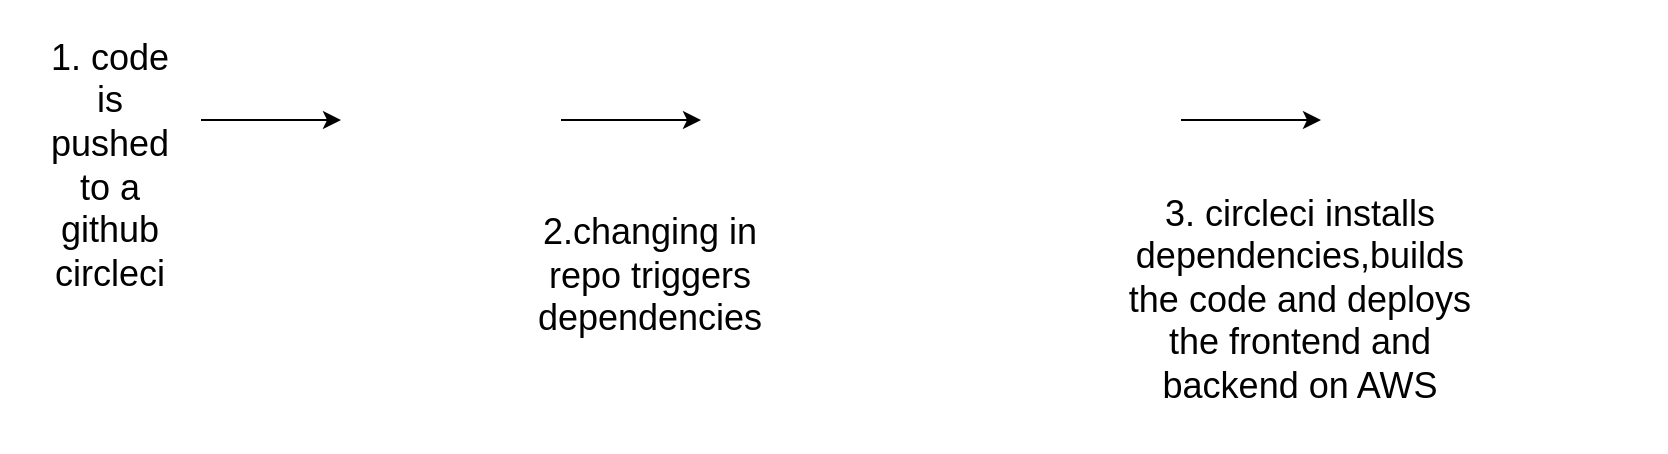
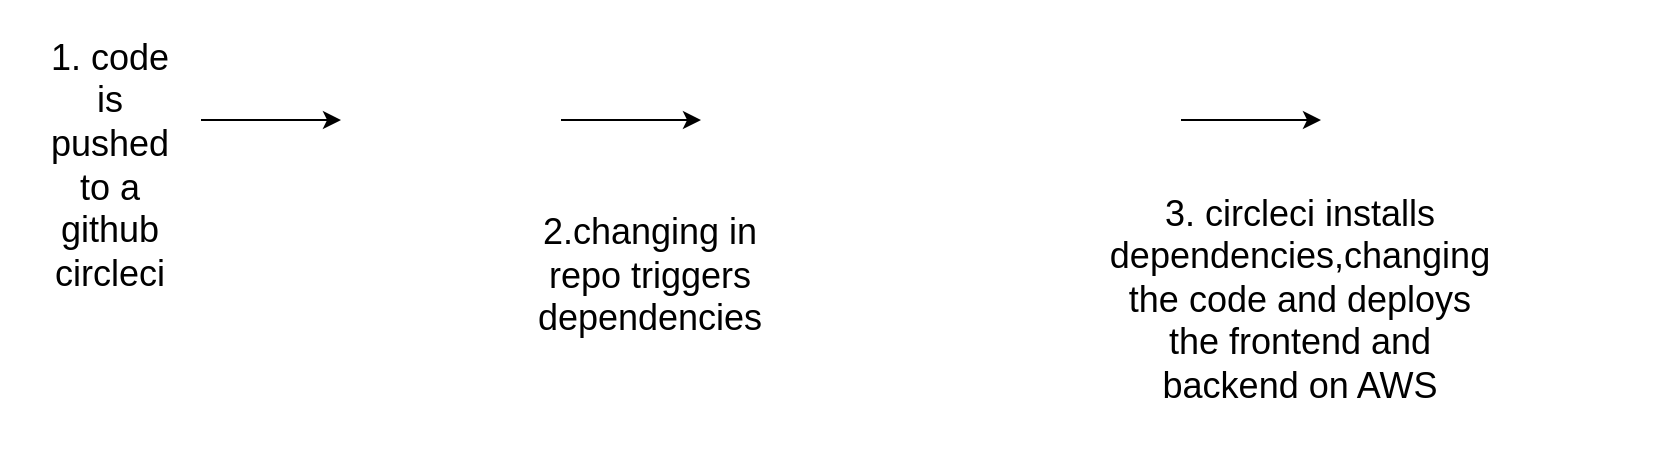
(1301, 301) -> (1301, 301)
